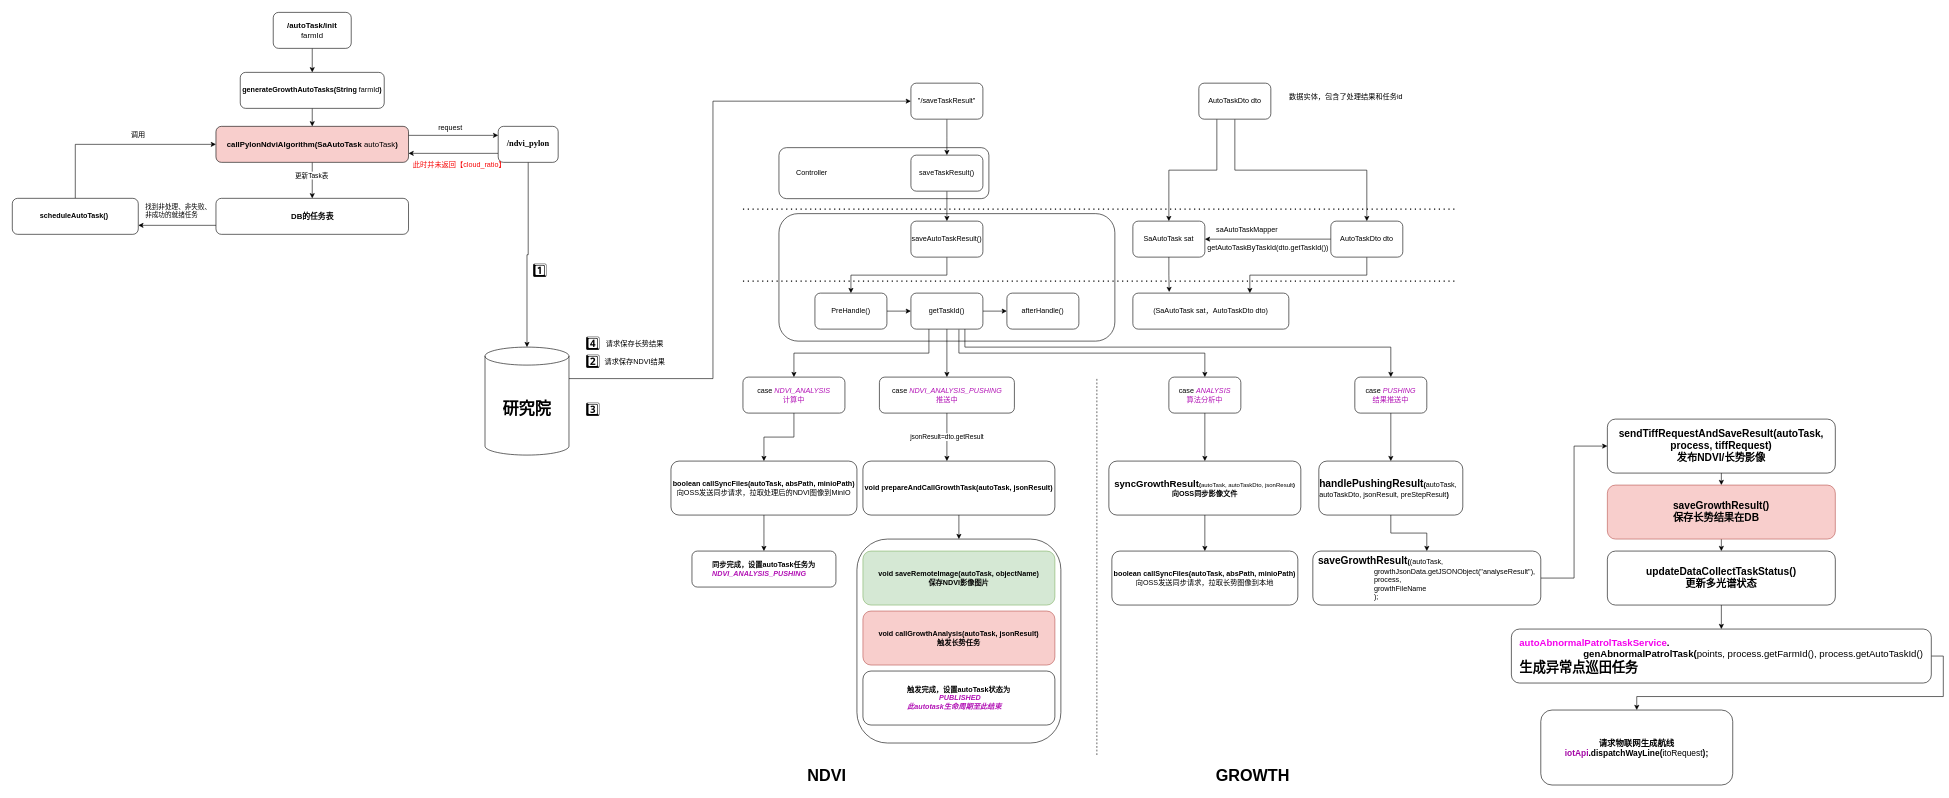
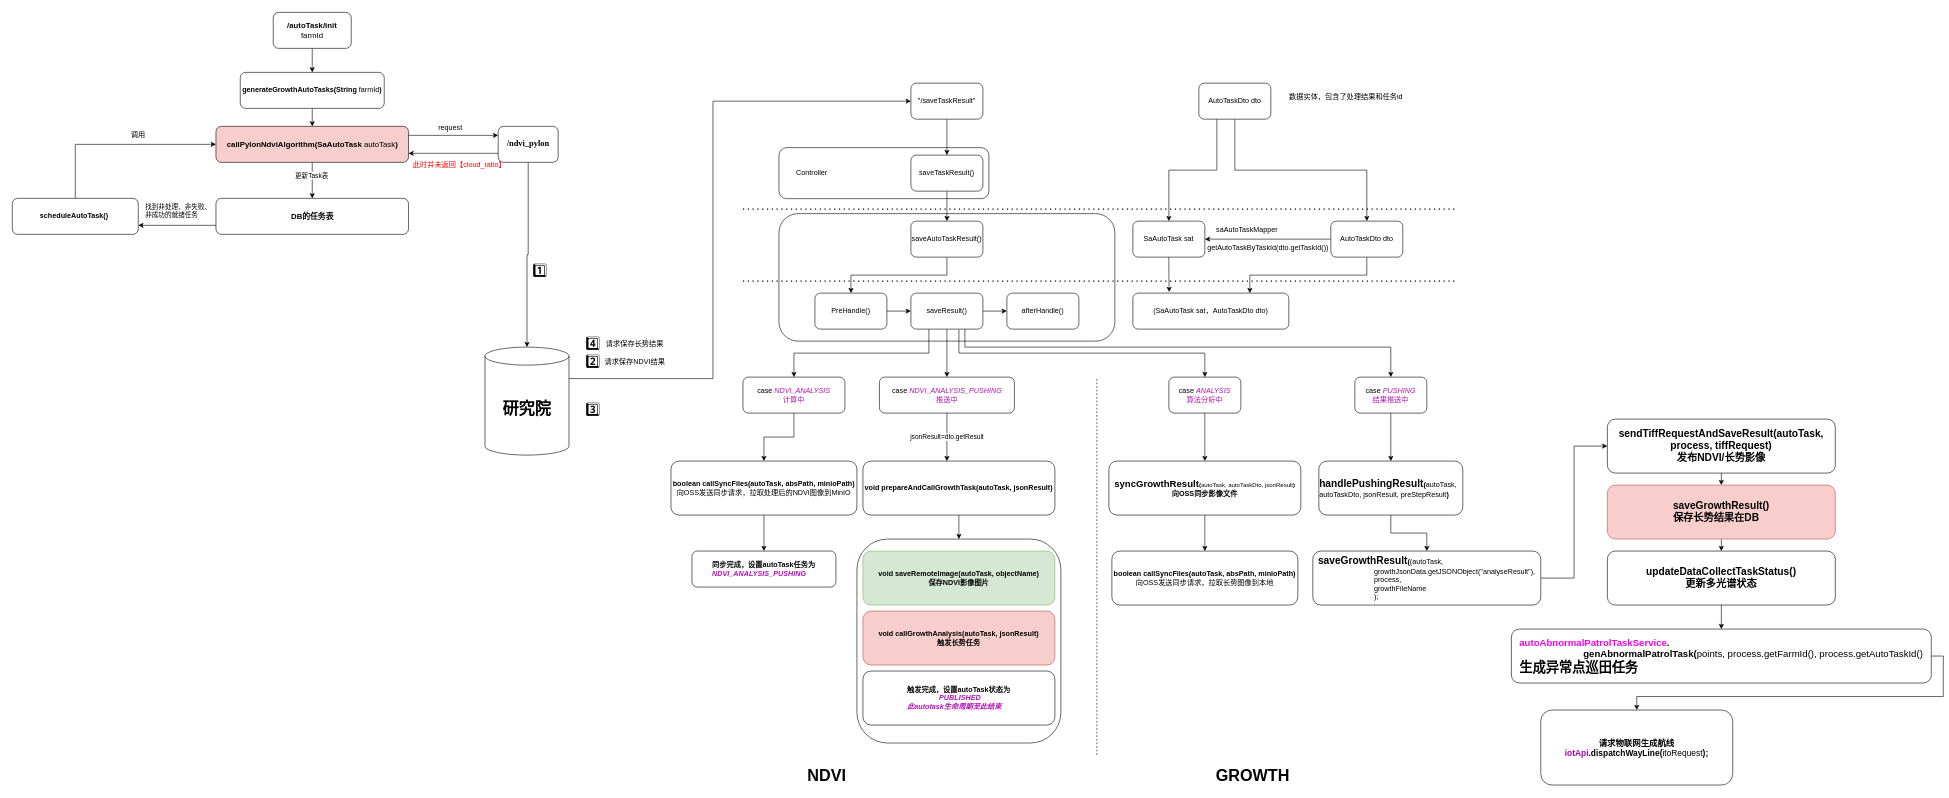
(947, 311) -> (947, 311)
